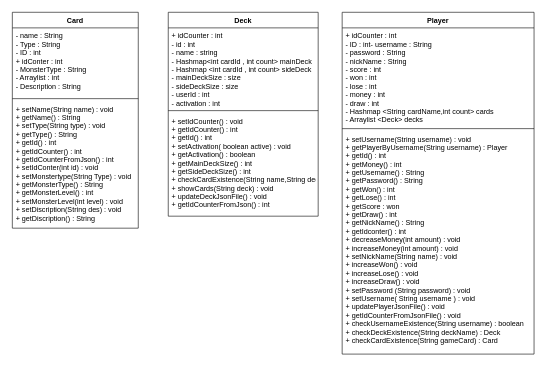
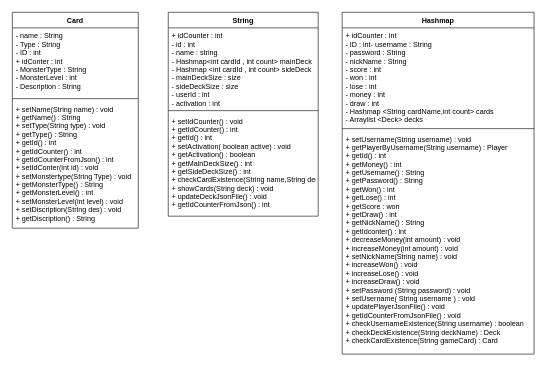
(243, 20) -> (243, 20)
(438, 20) -> (438, 20)
(41, 36) -> (41, 36)
